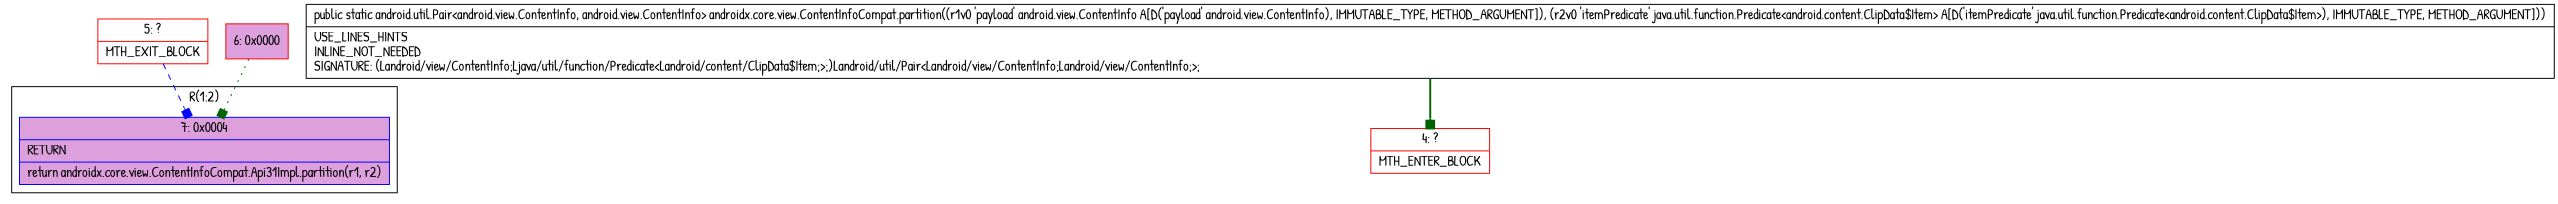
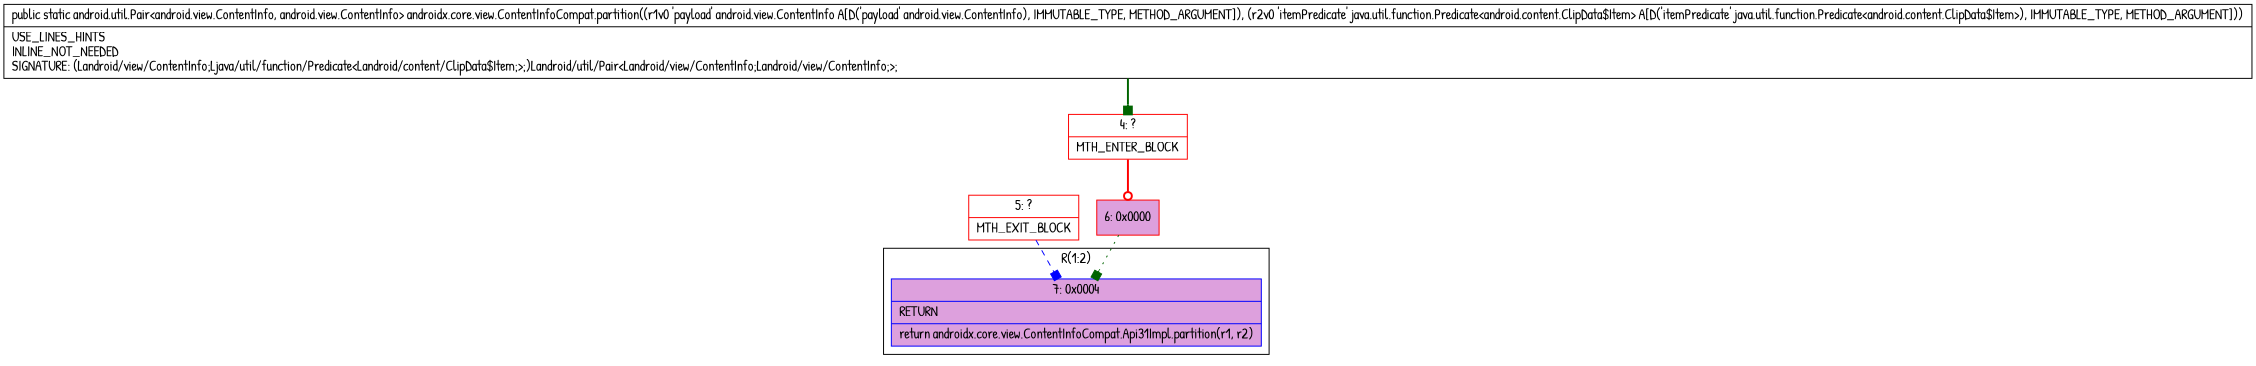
none -> (1128, 176)
